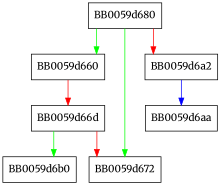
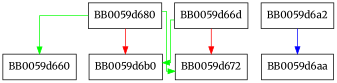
(153, 38) -> (125, 38)
(68, 89) -> none
